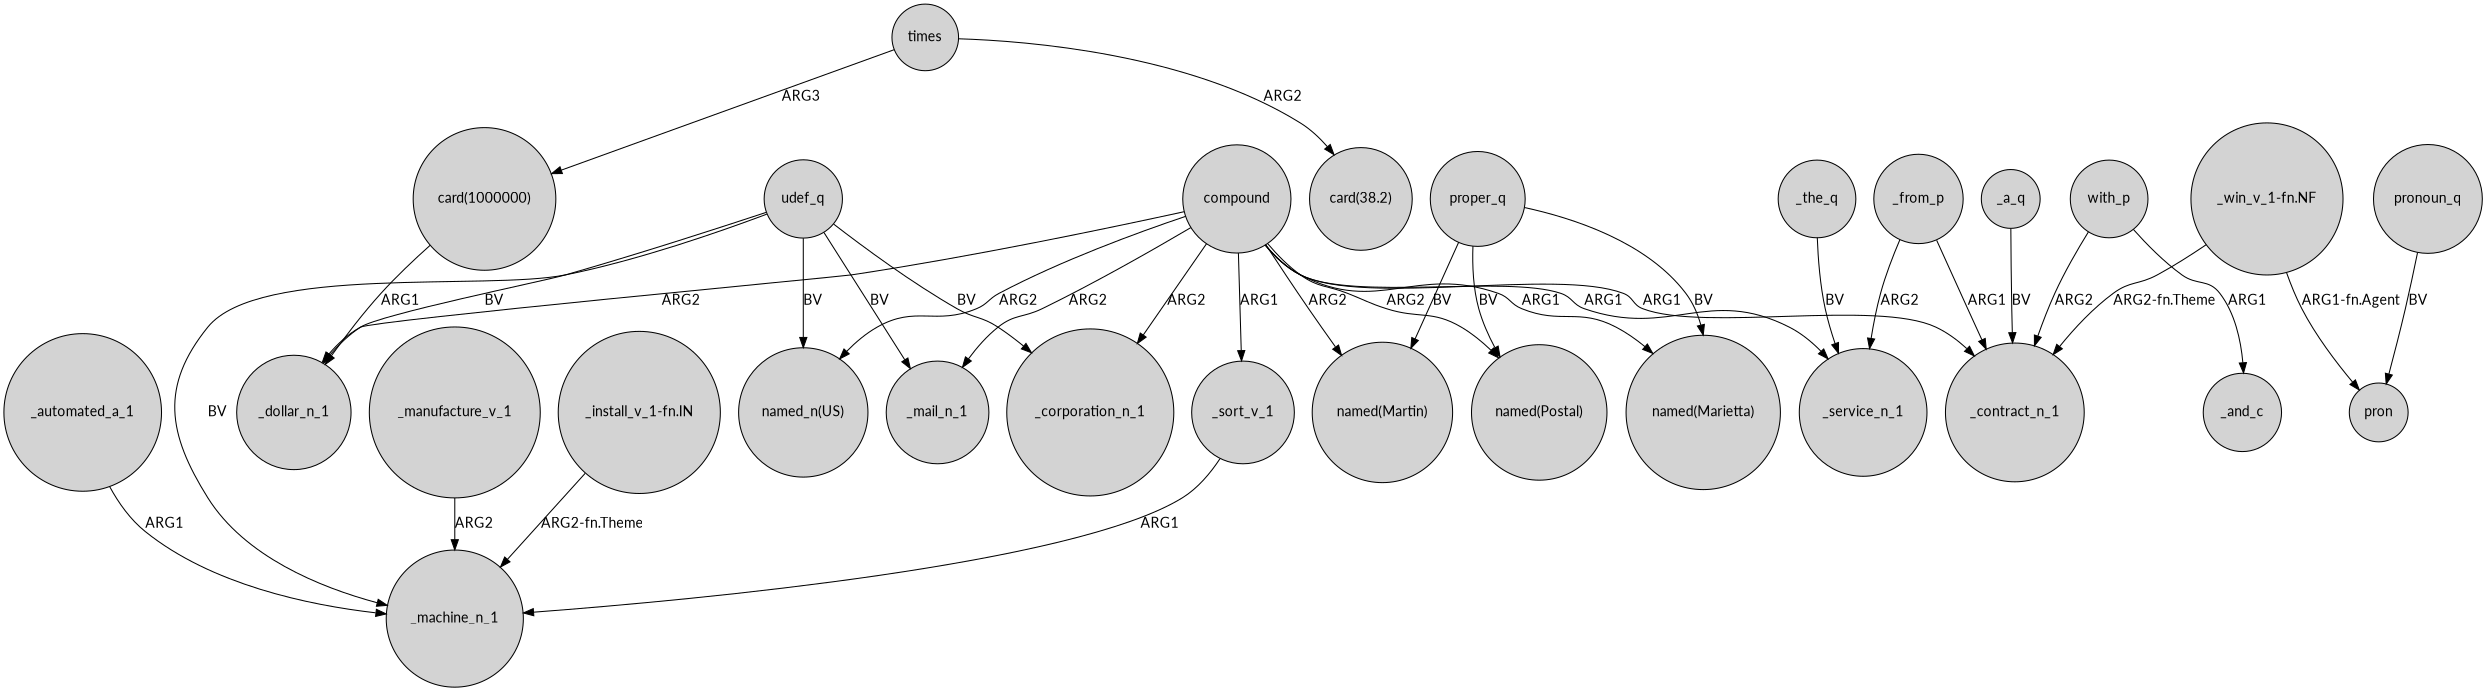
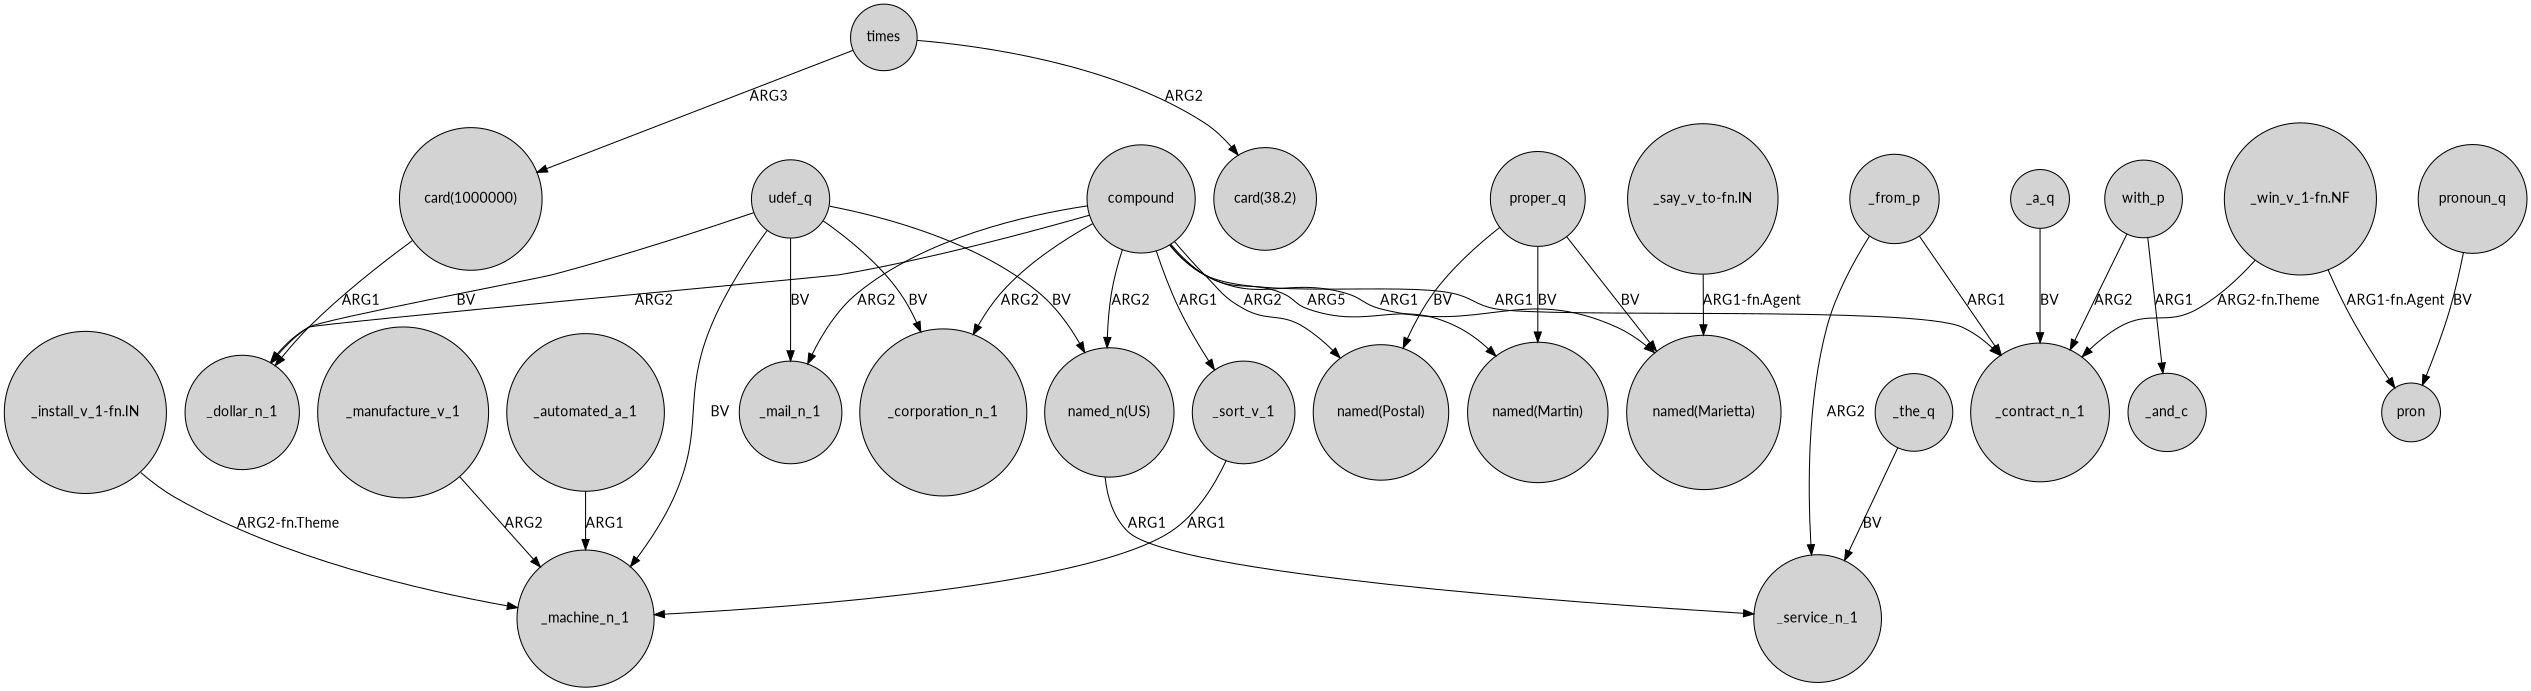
none -> (1703, 199)
(1560, 293) -> (1403, 586)
(1328, 301) -> (1327, 301)
